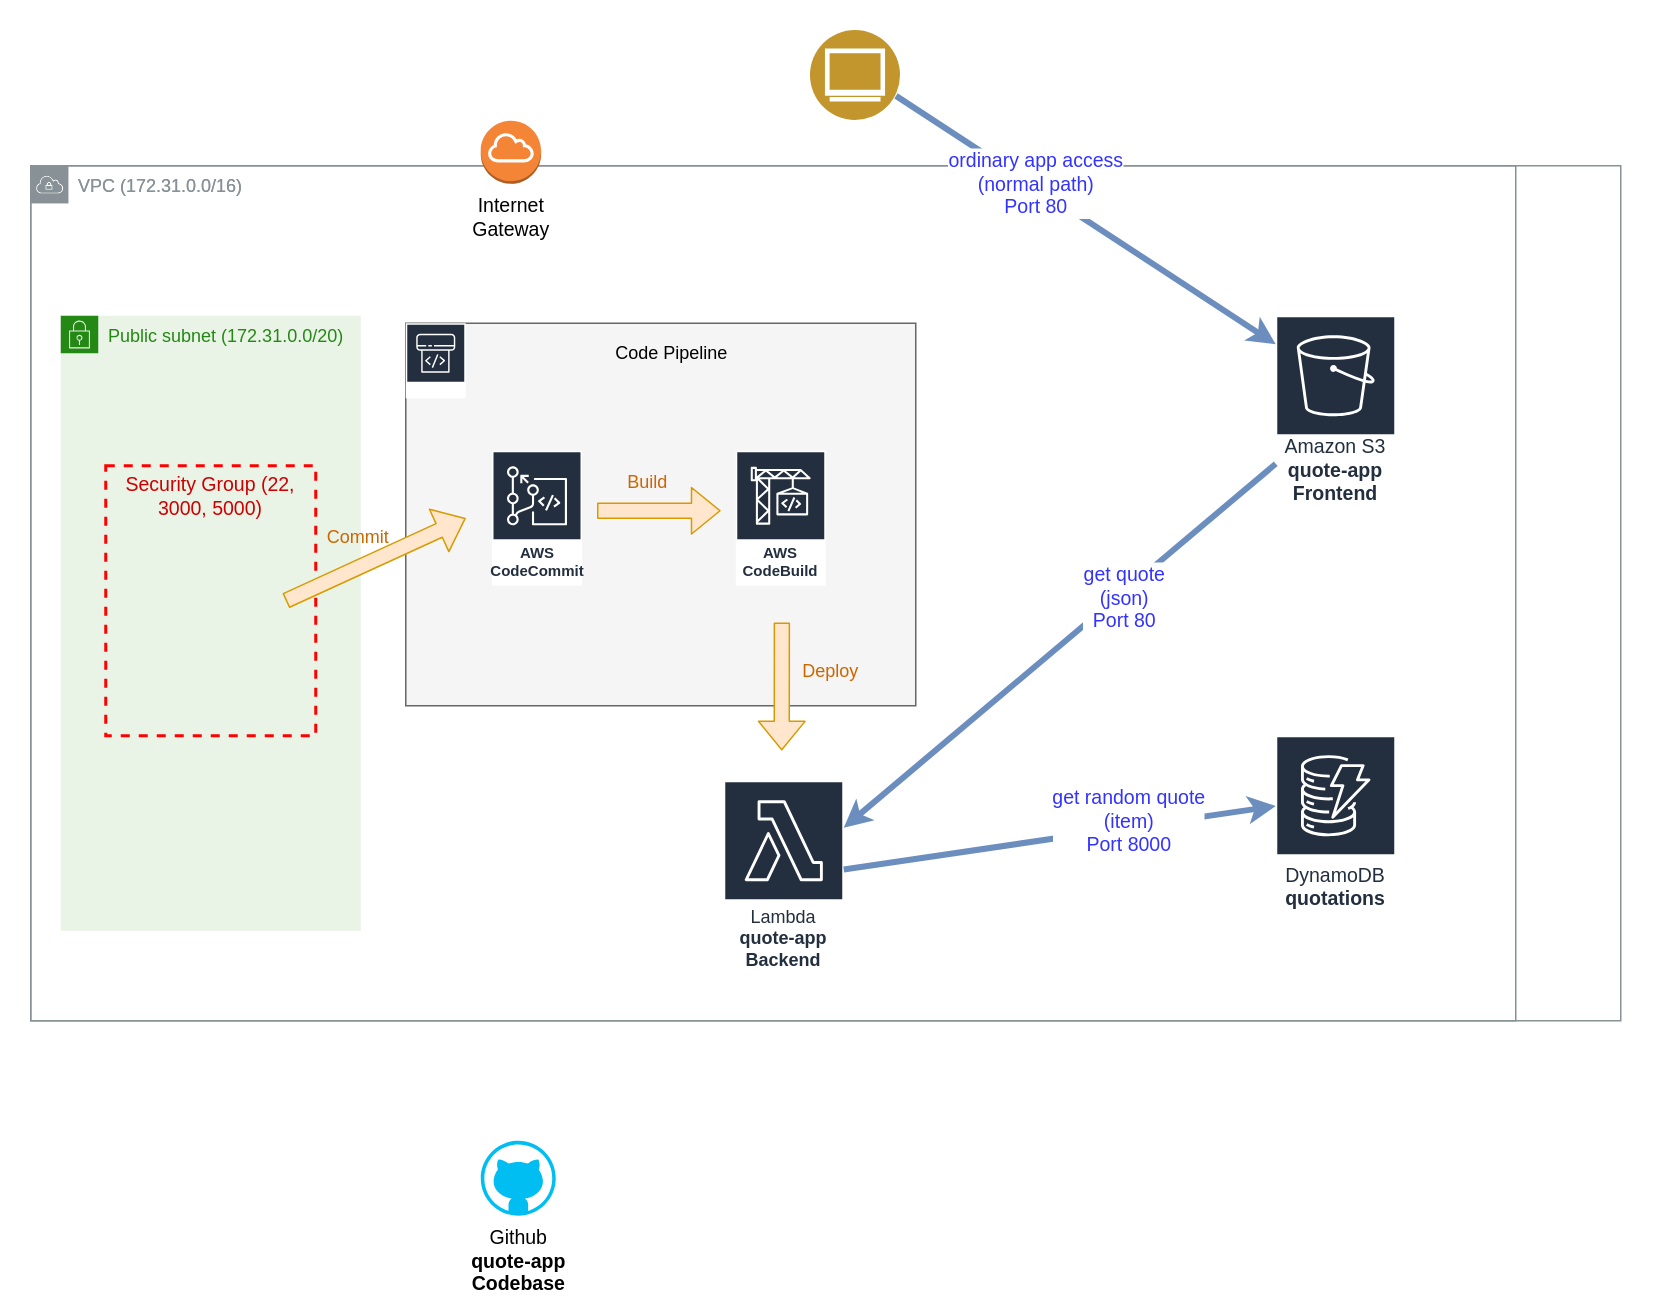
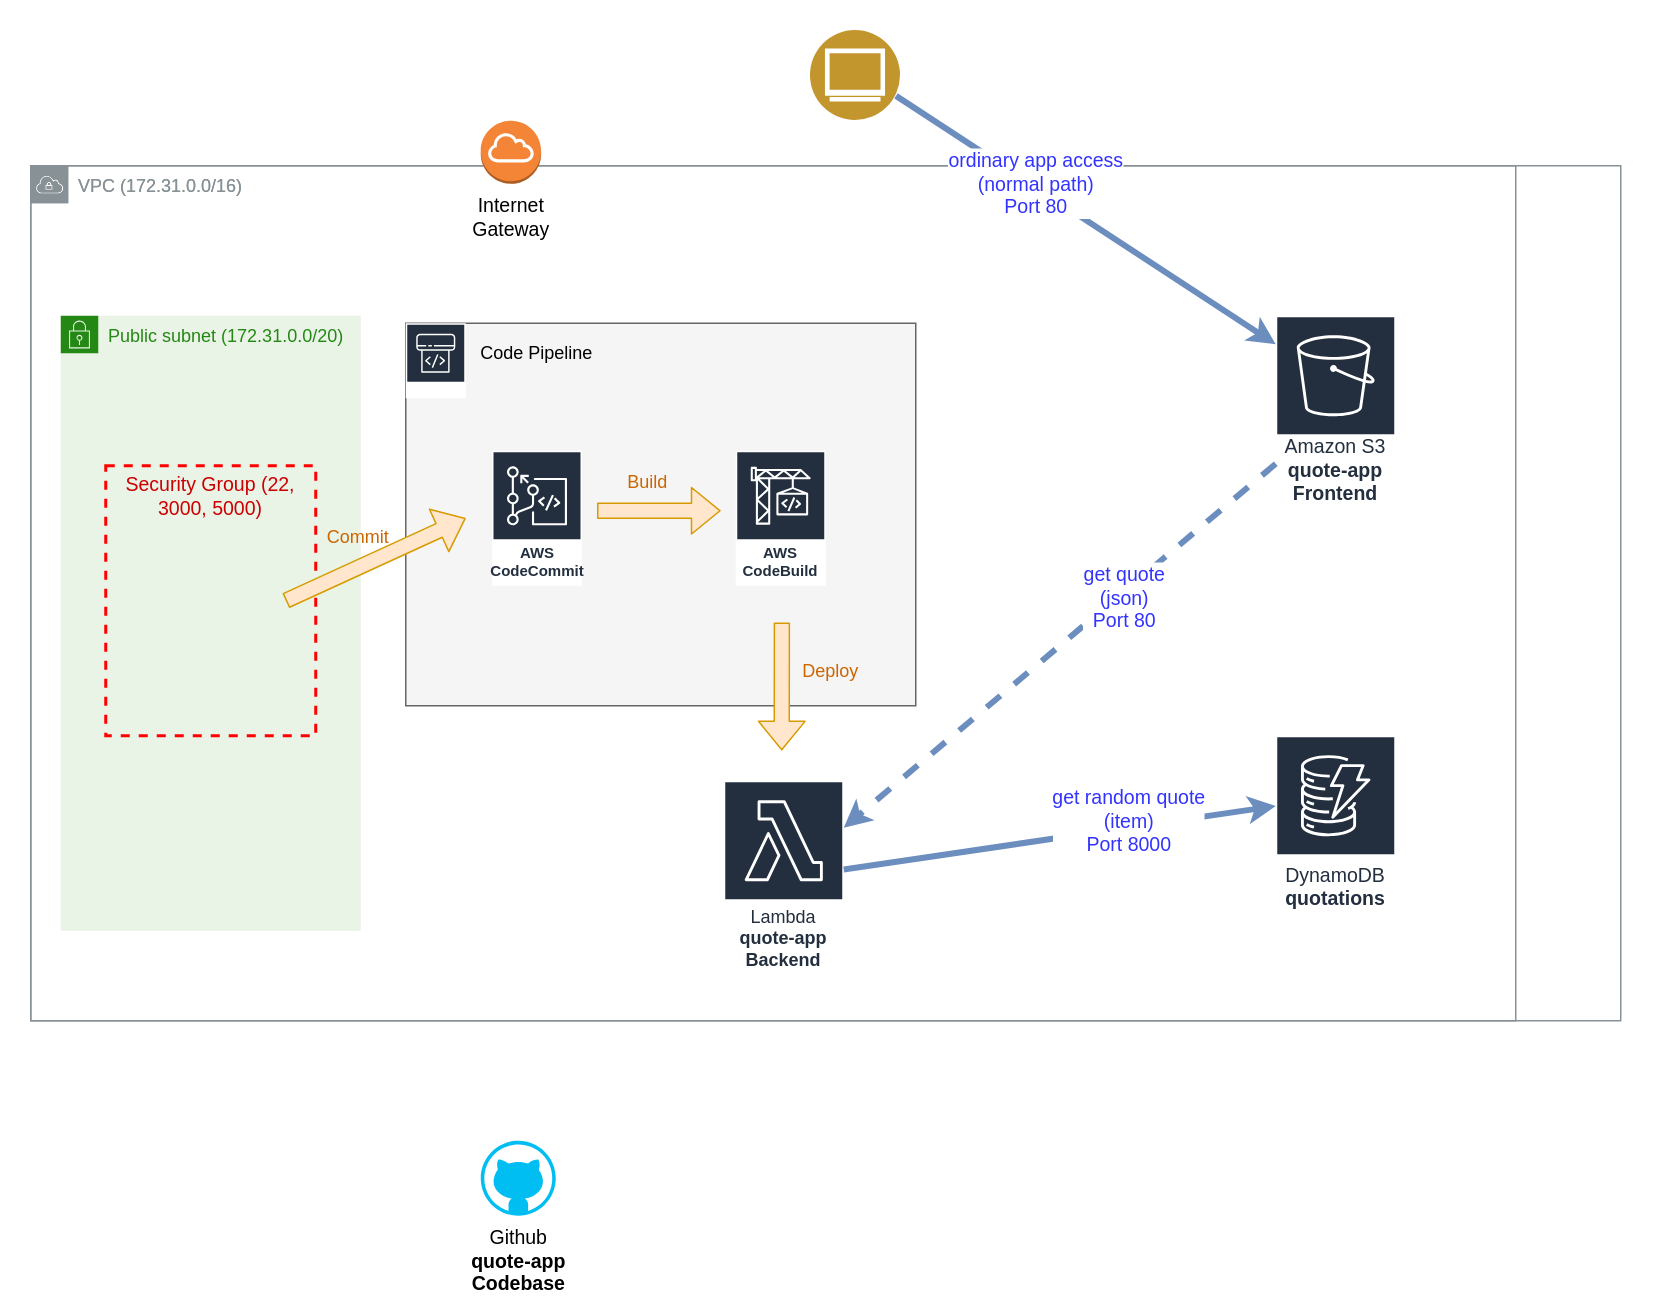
(672, 353) -> (537, 353)
(1200, 528) -> (1200, 528)
